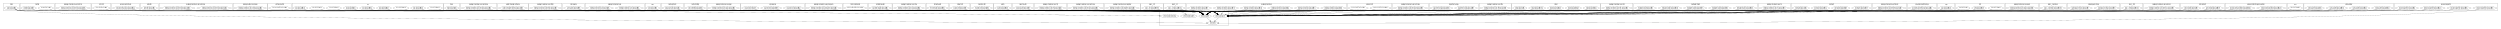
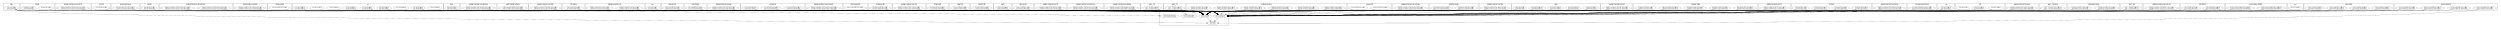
(2256, 4) -> (2256, 4)
